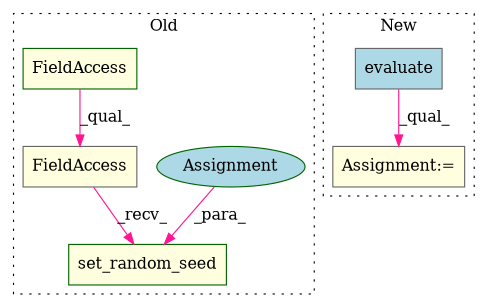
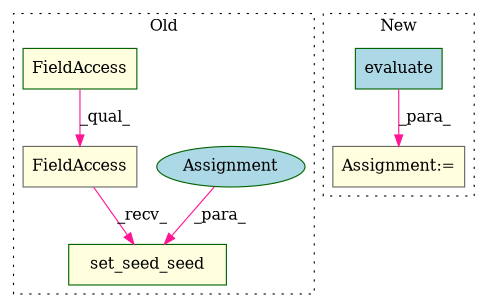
(399, 69) -> (399, 69)
(425, 118) -> (425, 118)
(148, 265) -> (148, 265)
